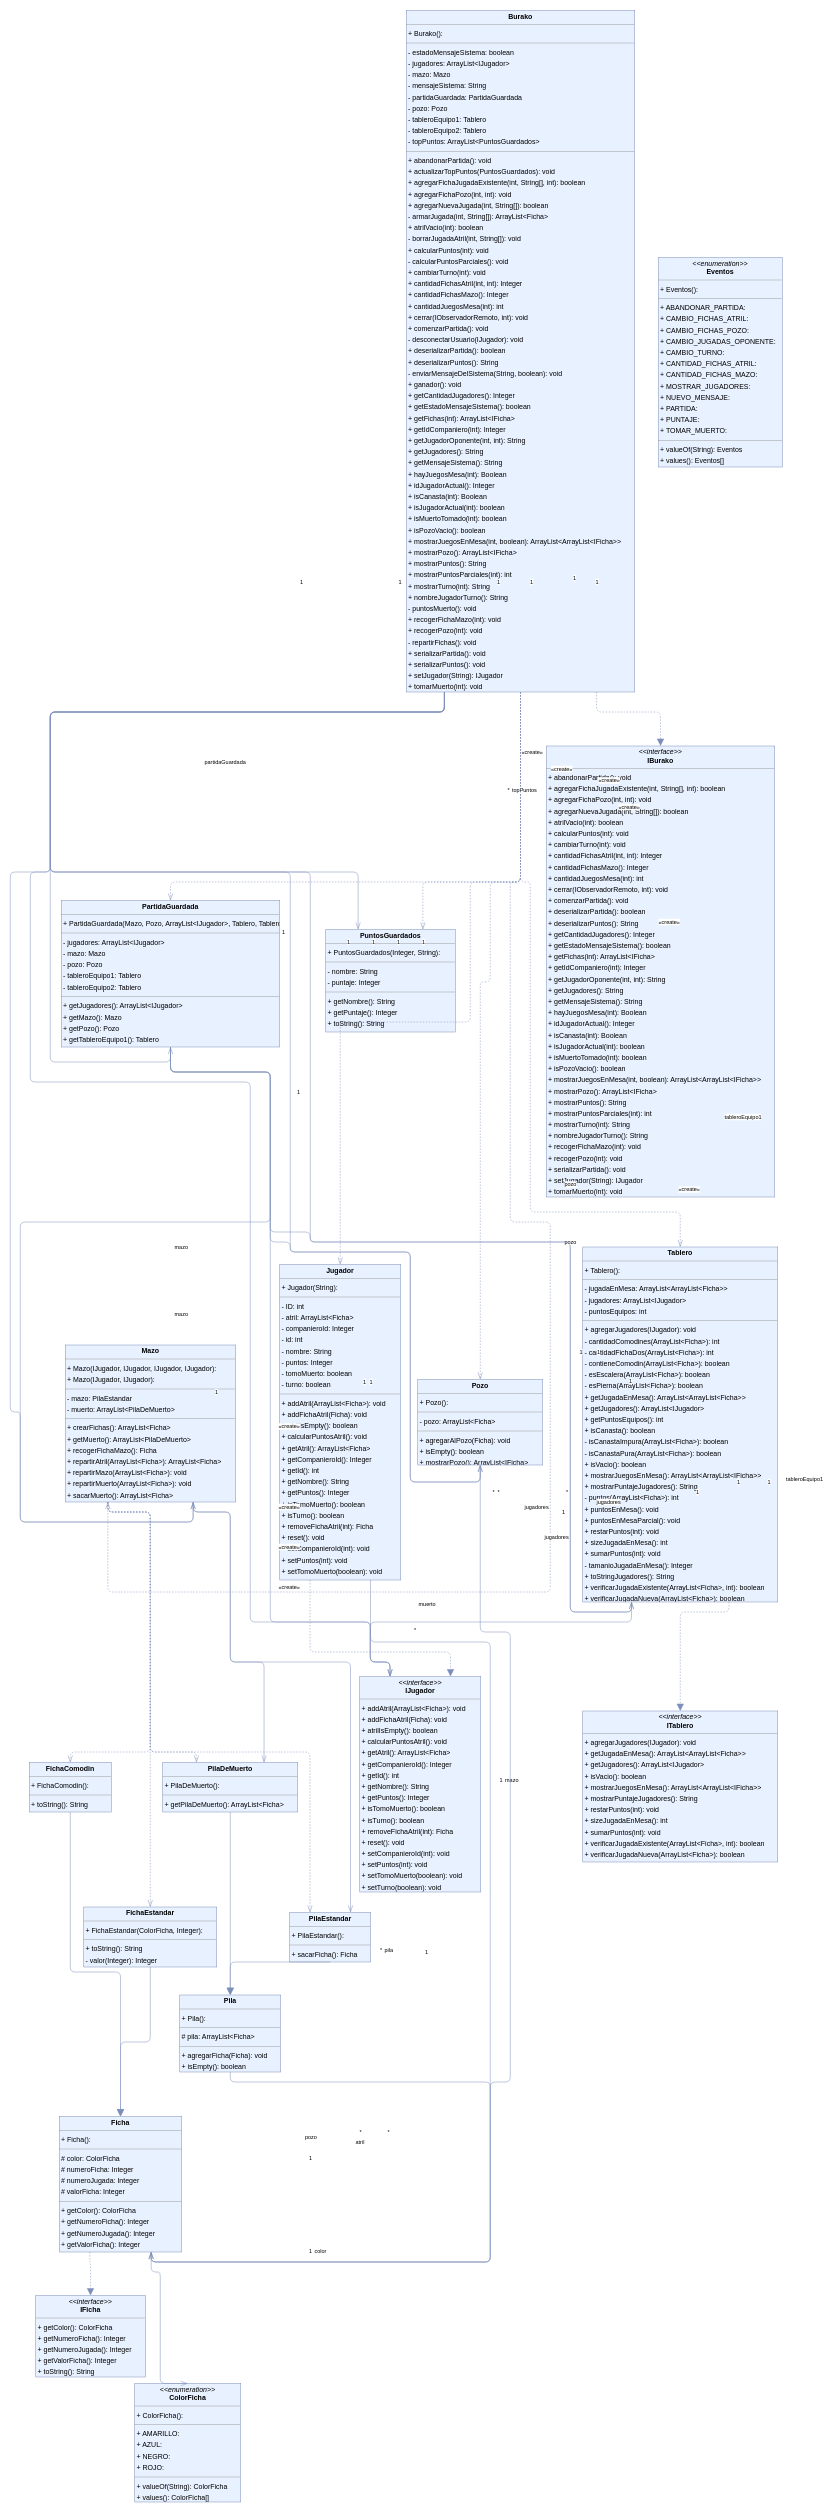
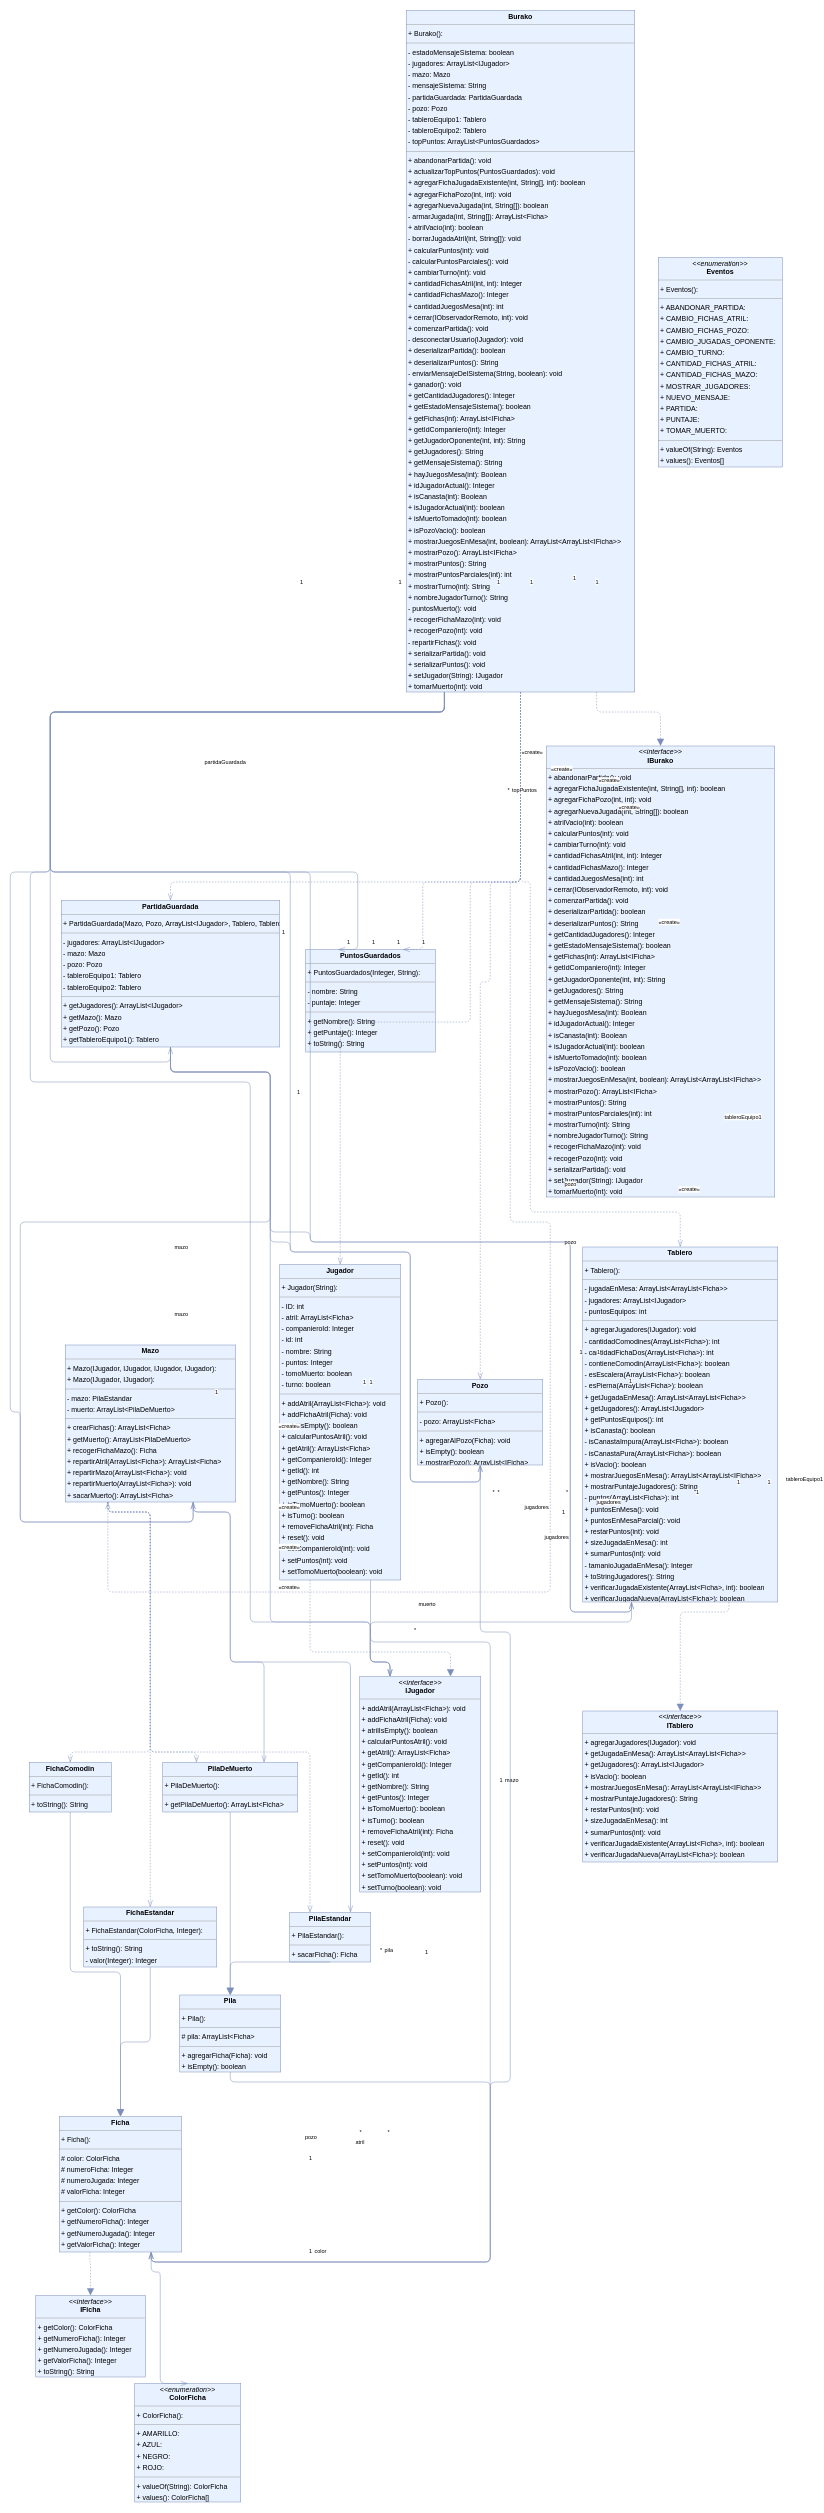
(391, 981) -> (371, 1001)
